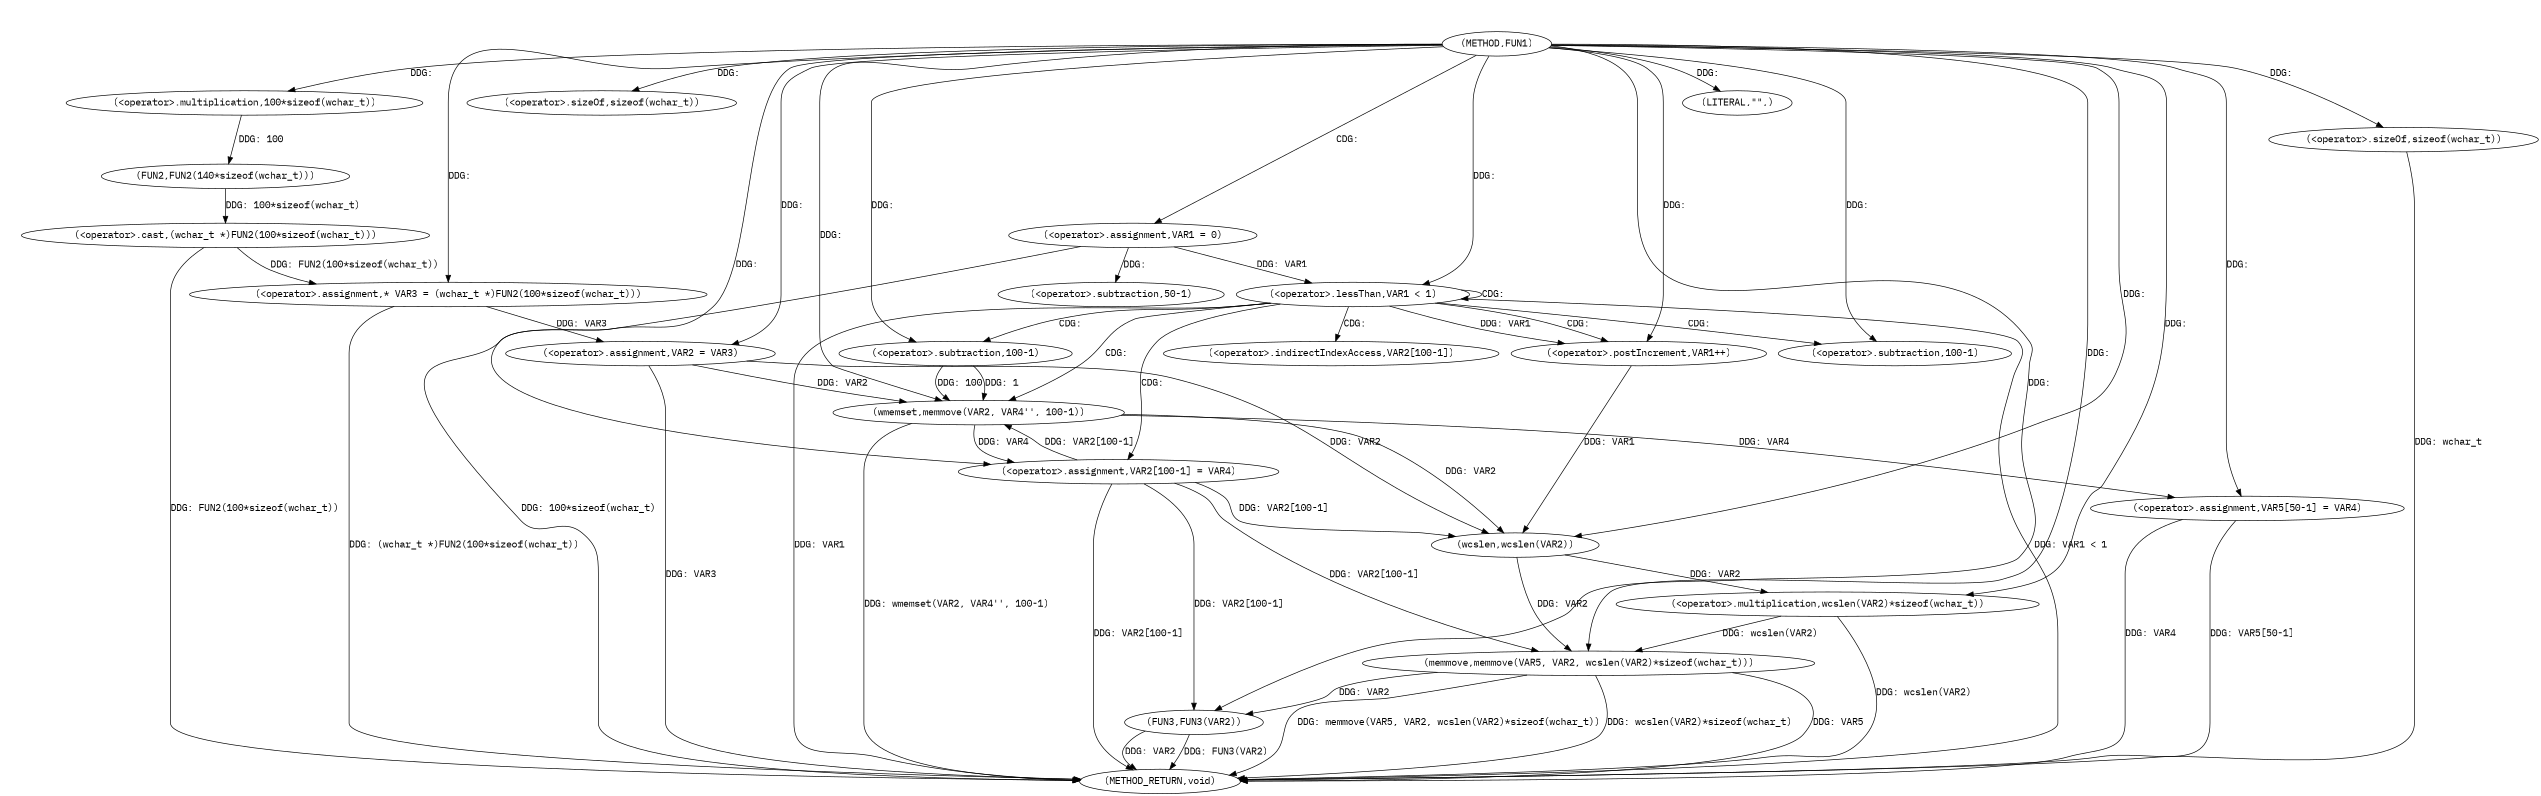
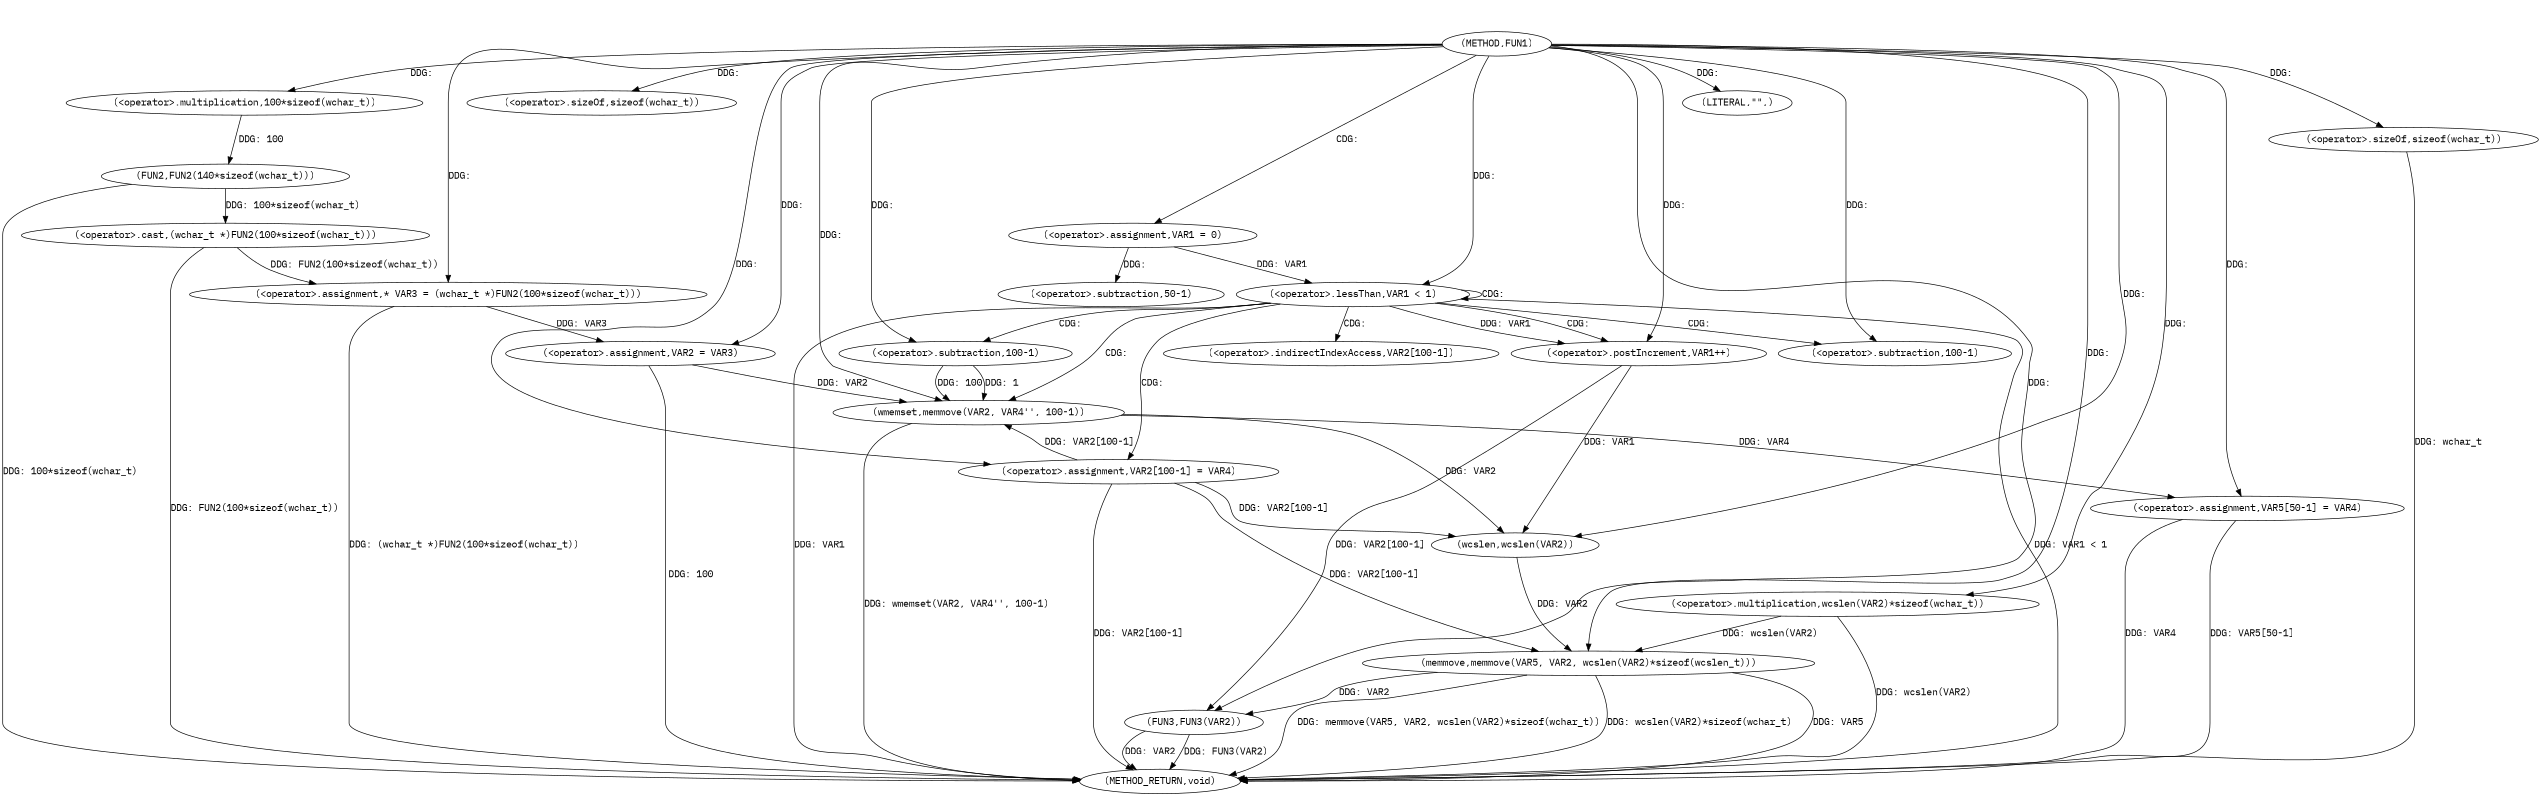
(1133, 372) -> none
(982, 451) -> none
(486, 481) -> (218, 761)
(1663, 573) -> none
(691, 575) -> (691, 575)
(1194, 583) -> (1384, 502)
(1589, 663) -> (1589, 663)
